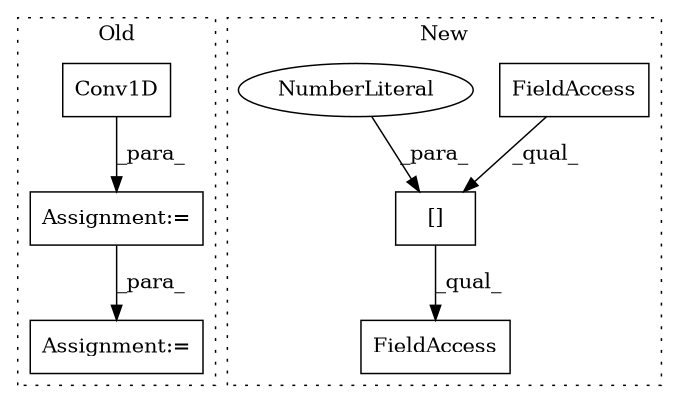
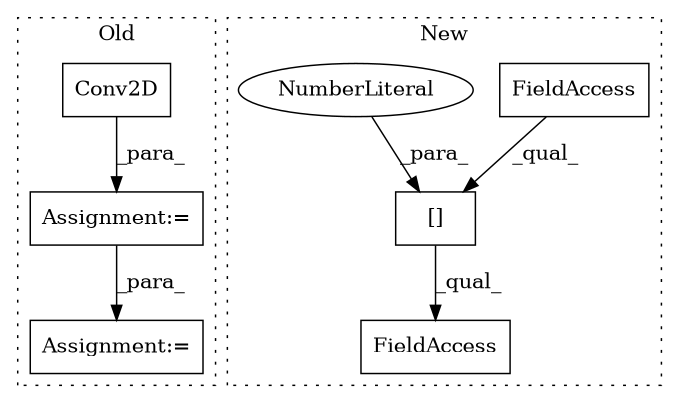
(117, 90) -> (117, 90)
